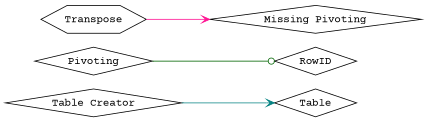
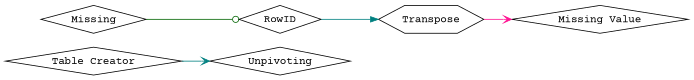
(316, 19) -> (600, 19)
none -> (346, 19)
(94, 61) -> (94, 19)
(316, 103) -> (280, 61)
